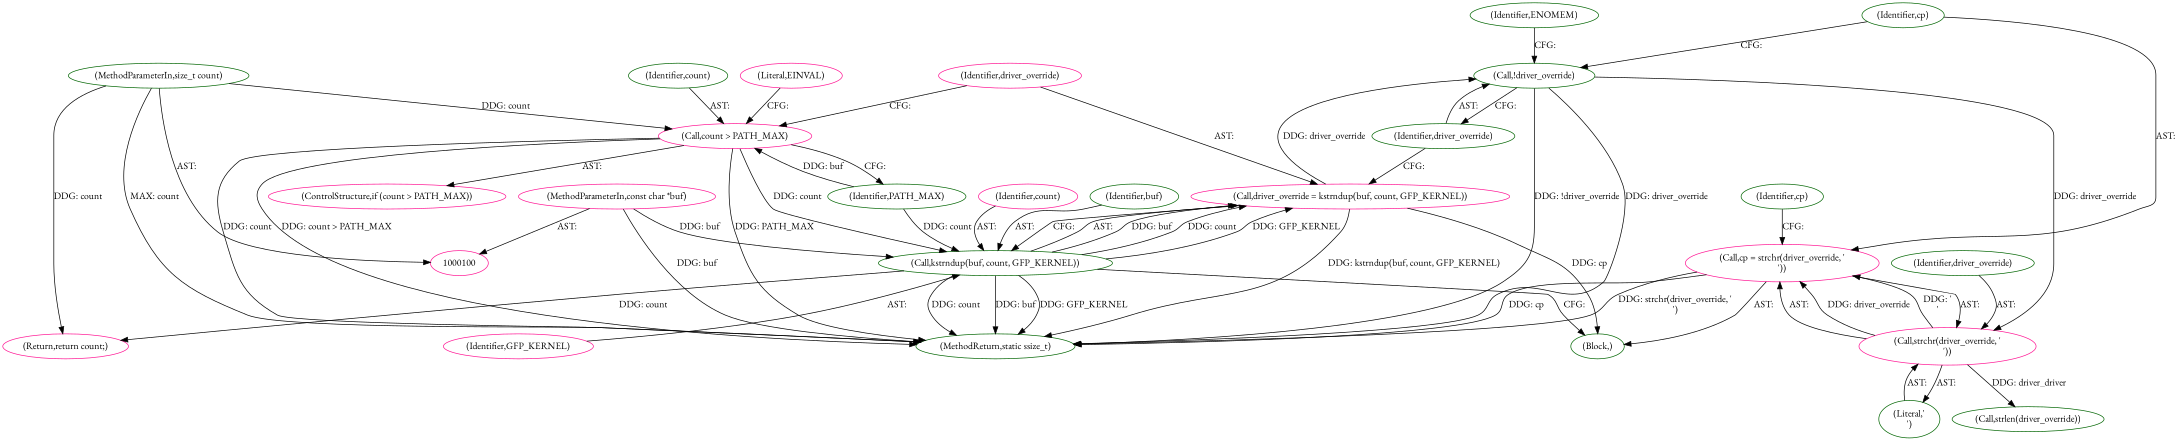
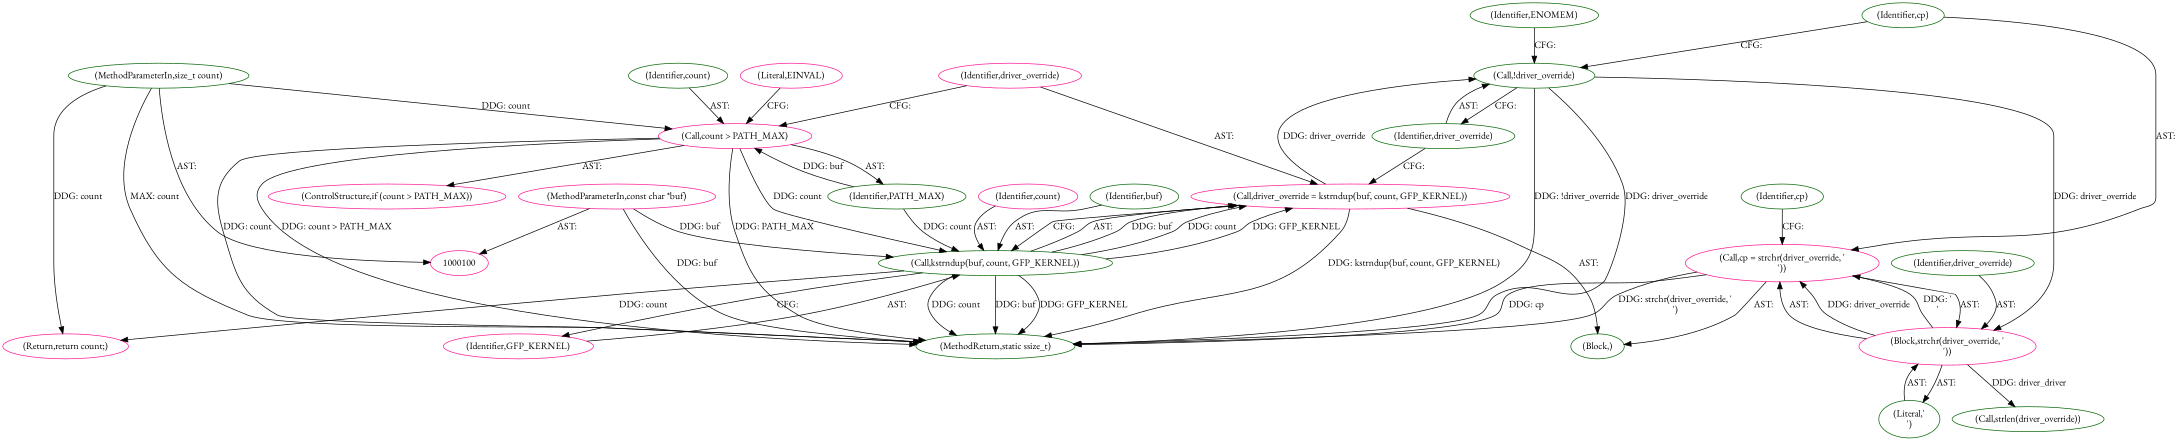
(876, 166) -> (876, 166)
(1590, 263) -> (1590, 263)
(1347, 283) -> (745, 300)
(1948, 346) -> (1948, 346)
